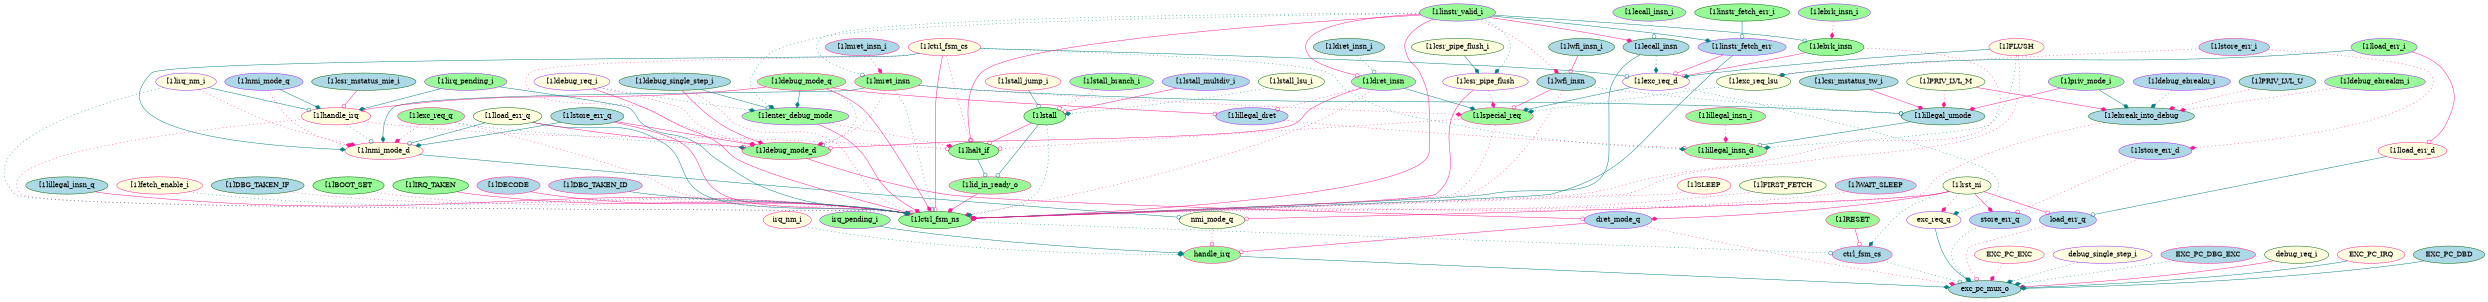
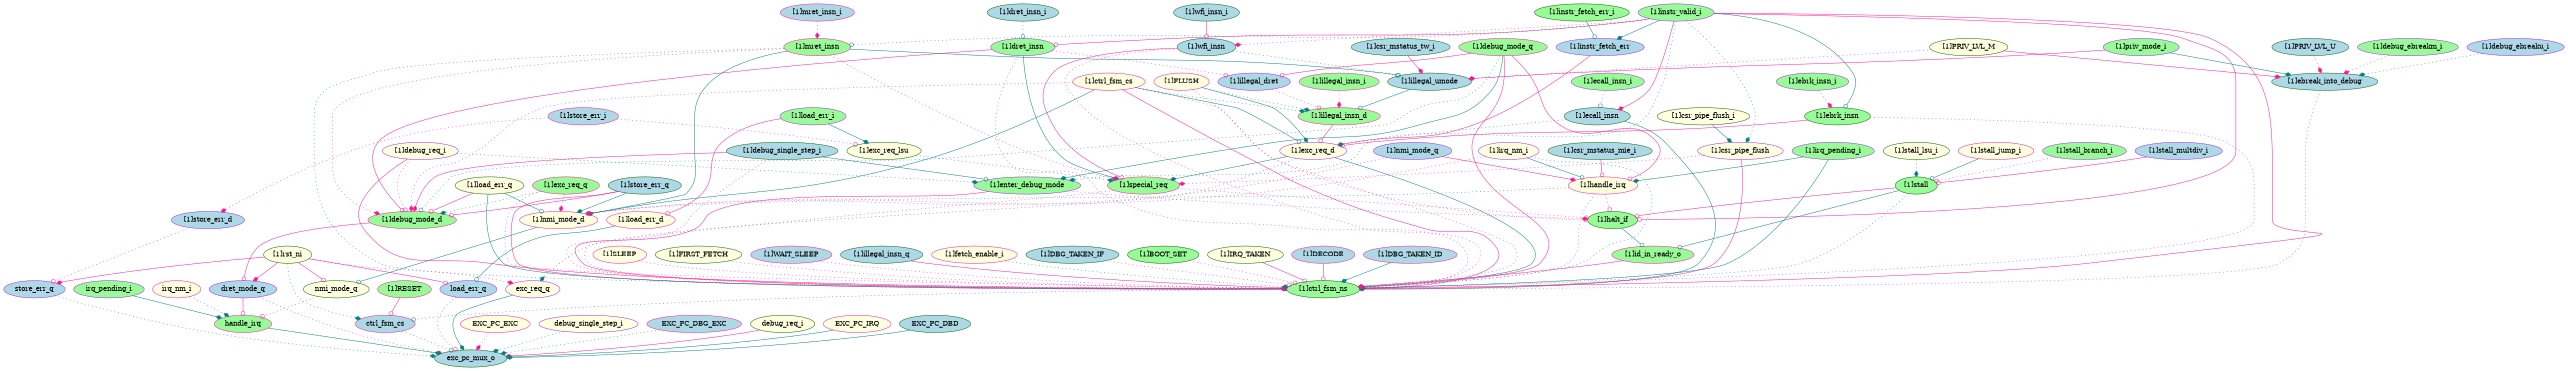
(298, 98) -> (1496, 166)
none -> (1327, 133)
(431, 185) -> (1245, 255)
(1579, 185) -> (1522, 235)
